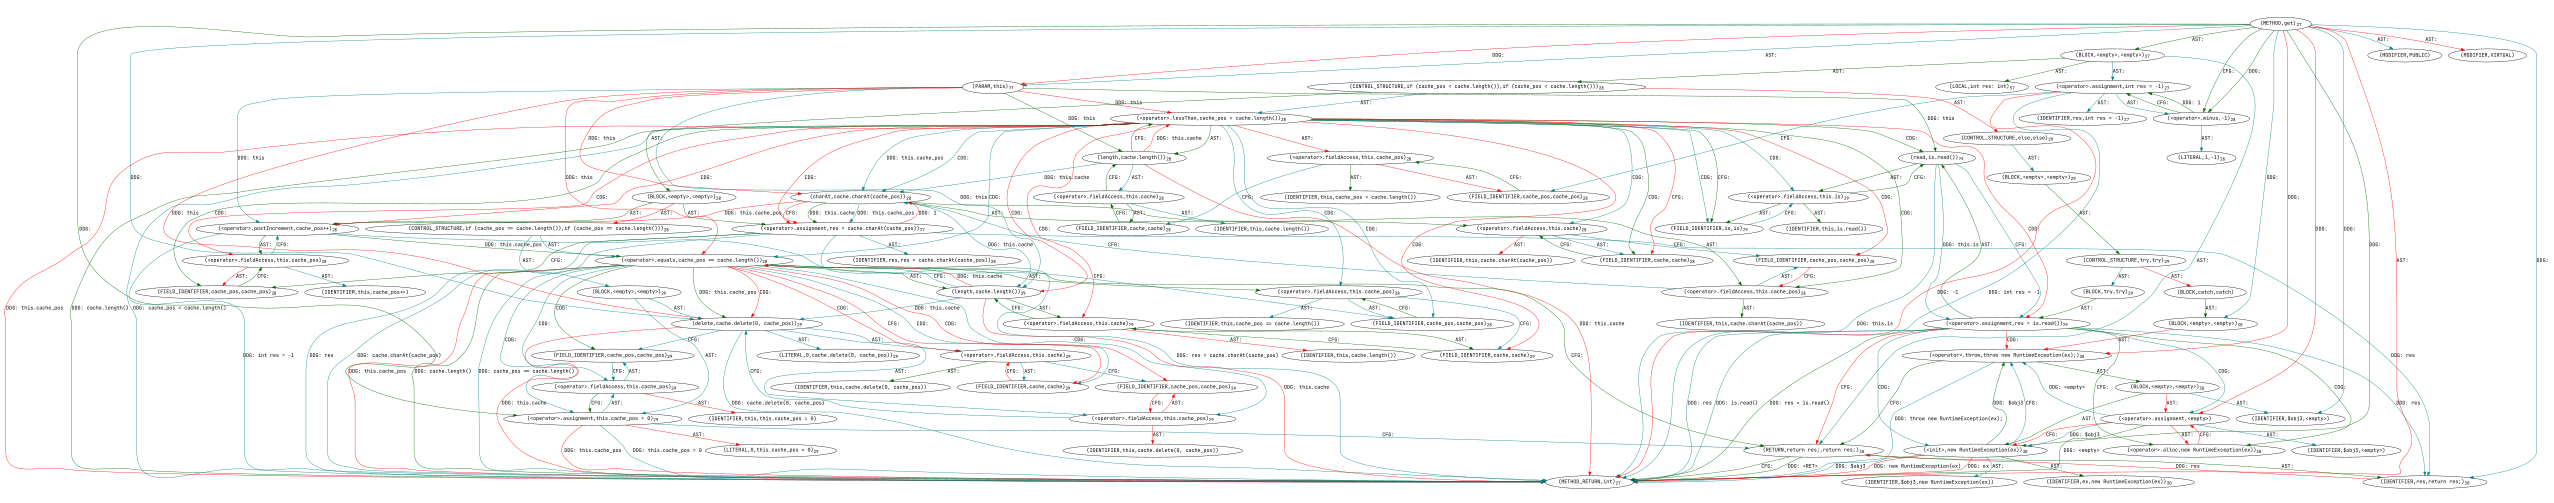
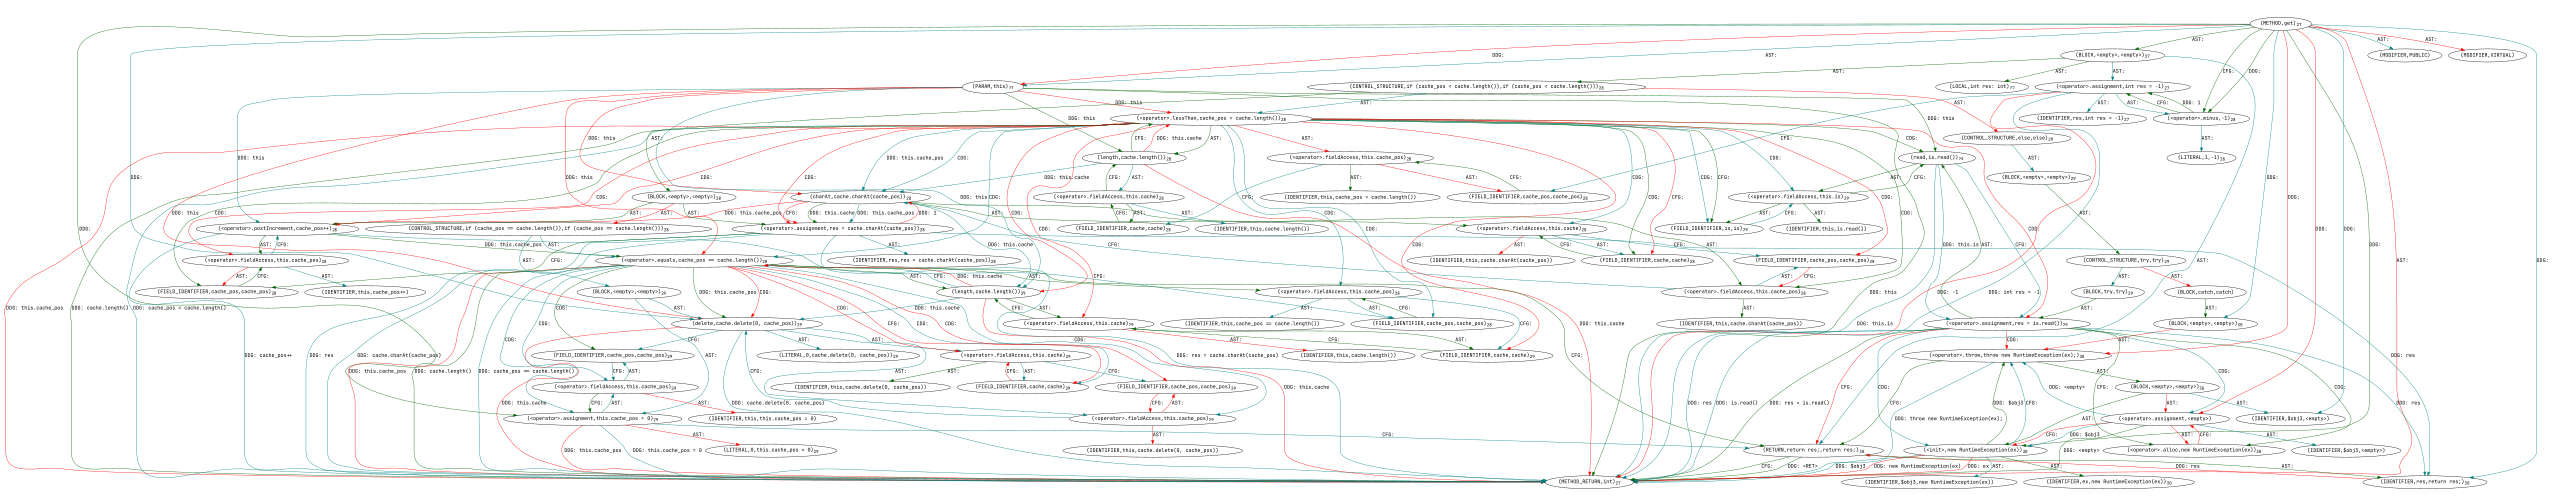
(2012, 87) -> (2012, 87)
none -> (1753, 106)
(922, 228) -> (922, 228)
(269, 356) -> (269, 356)
